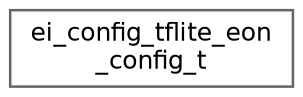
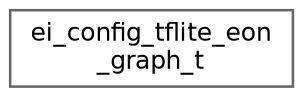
(152, 48) -> (152, 48)
